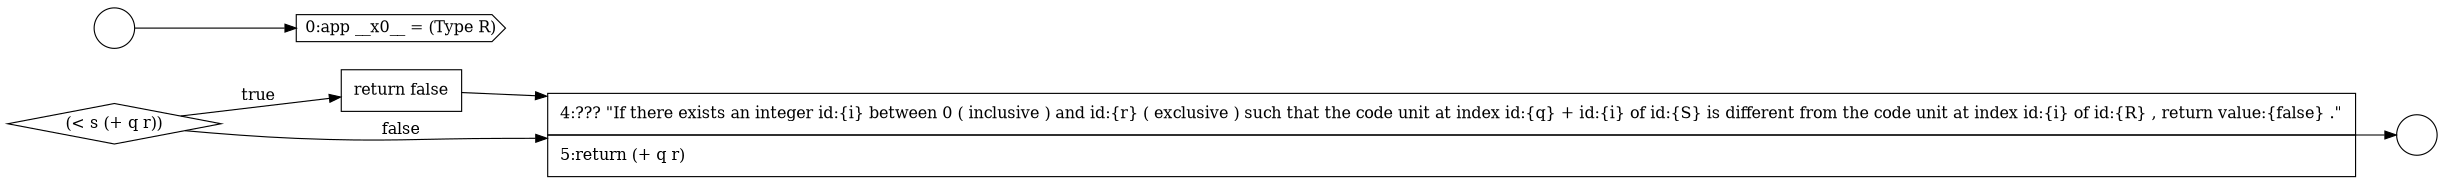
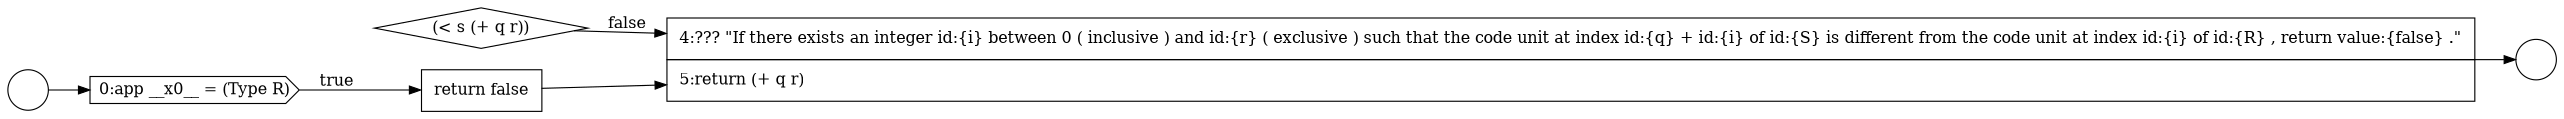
(255, 107) -> (354, 90)
